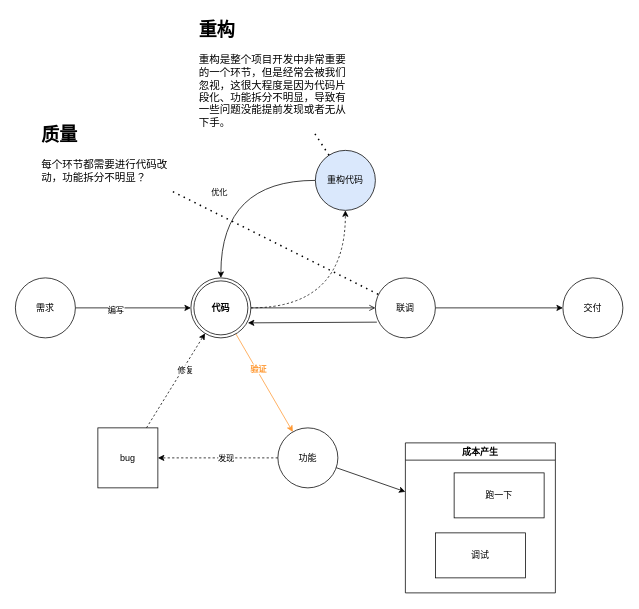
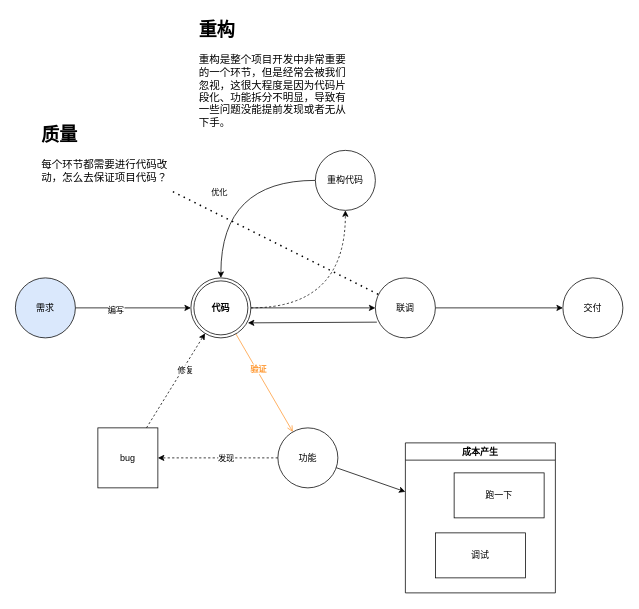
(106, 129) -> (106, 129)
(321, 143) -> none
(345, 180) -> (345, 180)
(45, 308) -> (45, 308)
(370, 308) -> (369, 308)
(289, 426) -> (290, 428)
